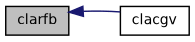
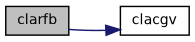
(102, 11) -> (87, 30)
